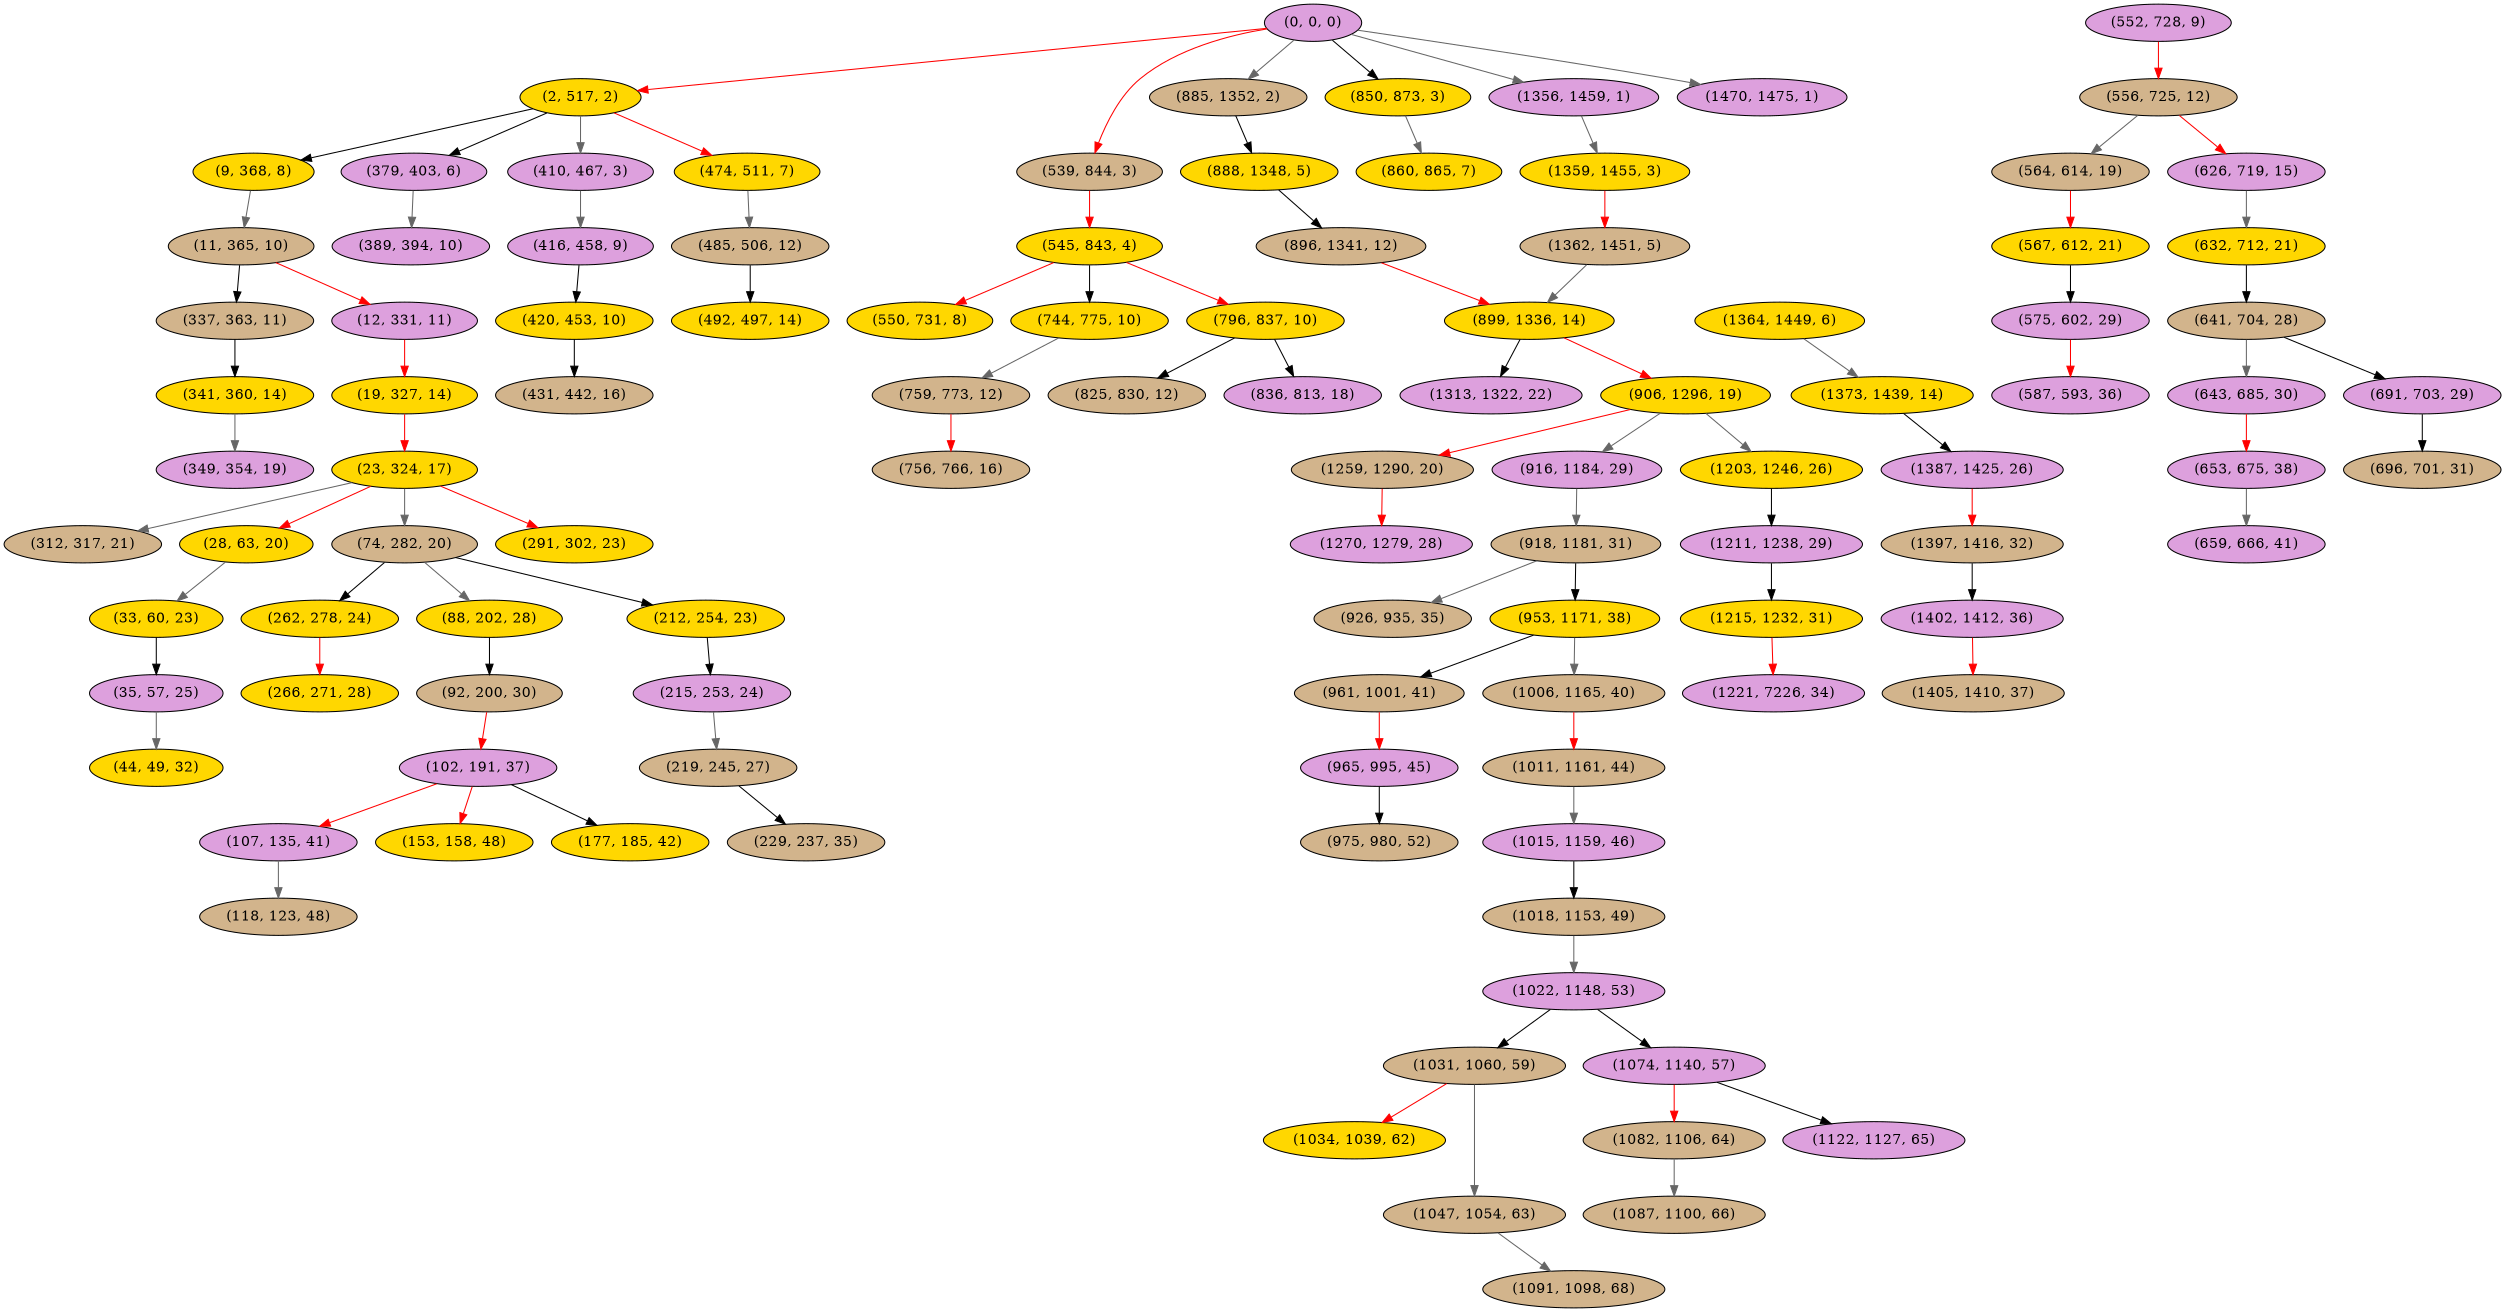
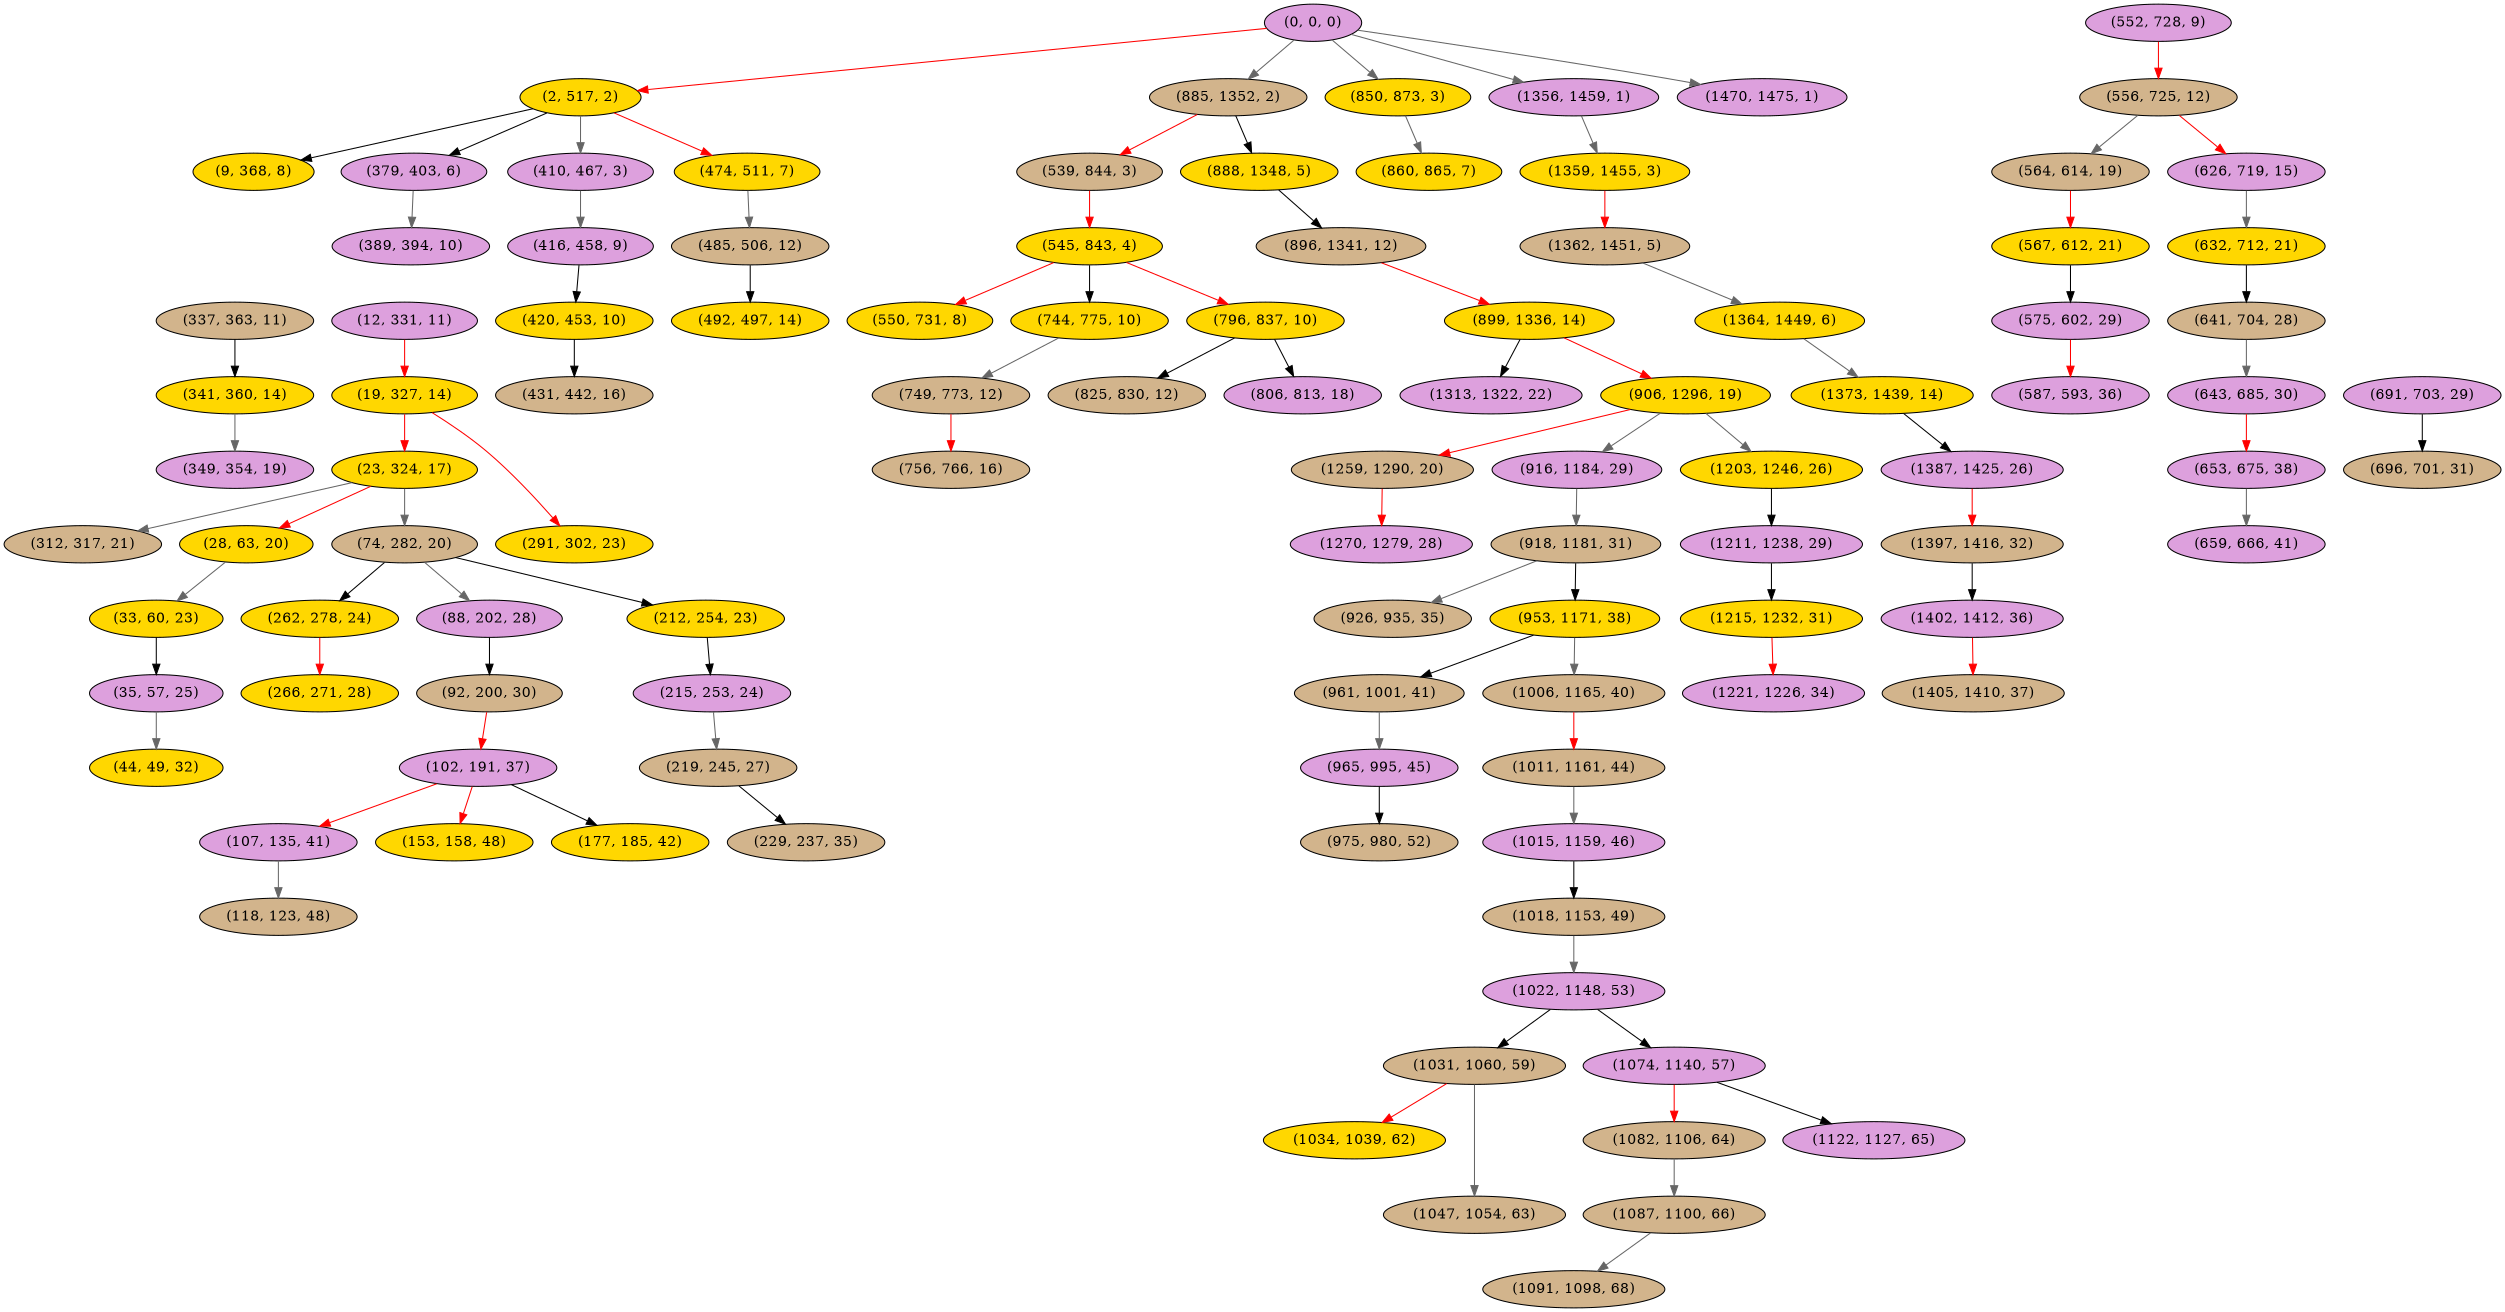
(1351, 56) -> (1351, 56)
(1165, 62) -> (1163, 132)
(241, 246) -> none
(1571, 280) -> (1688, 282)
(2330, 356) -> none
(951, 395) -> (951, 395)
(1303, 395) -> (1303, 395)
(484, 505) -> (497, 460)
(489, 619) -> (489, 619)
(1774, 693) -> (1774, 693)
(1379, 725) -> (1379, 725)
(1520, 1249) -> (1628, 1249)
